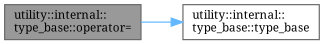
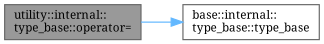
(251, 22) -> (251, 22)
